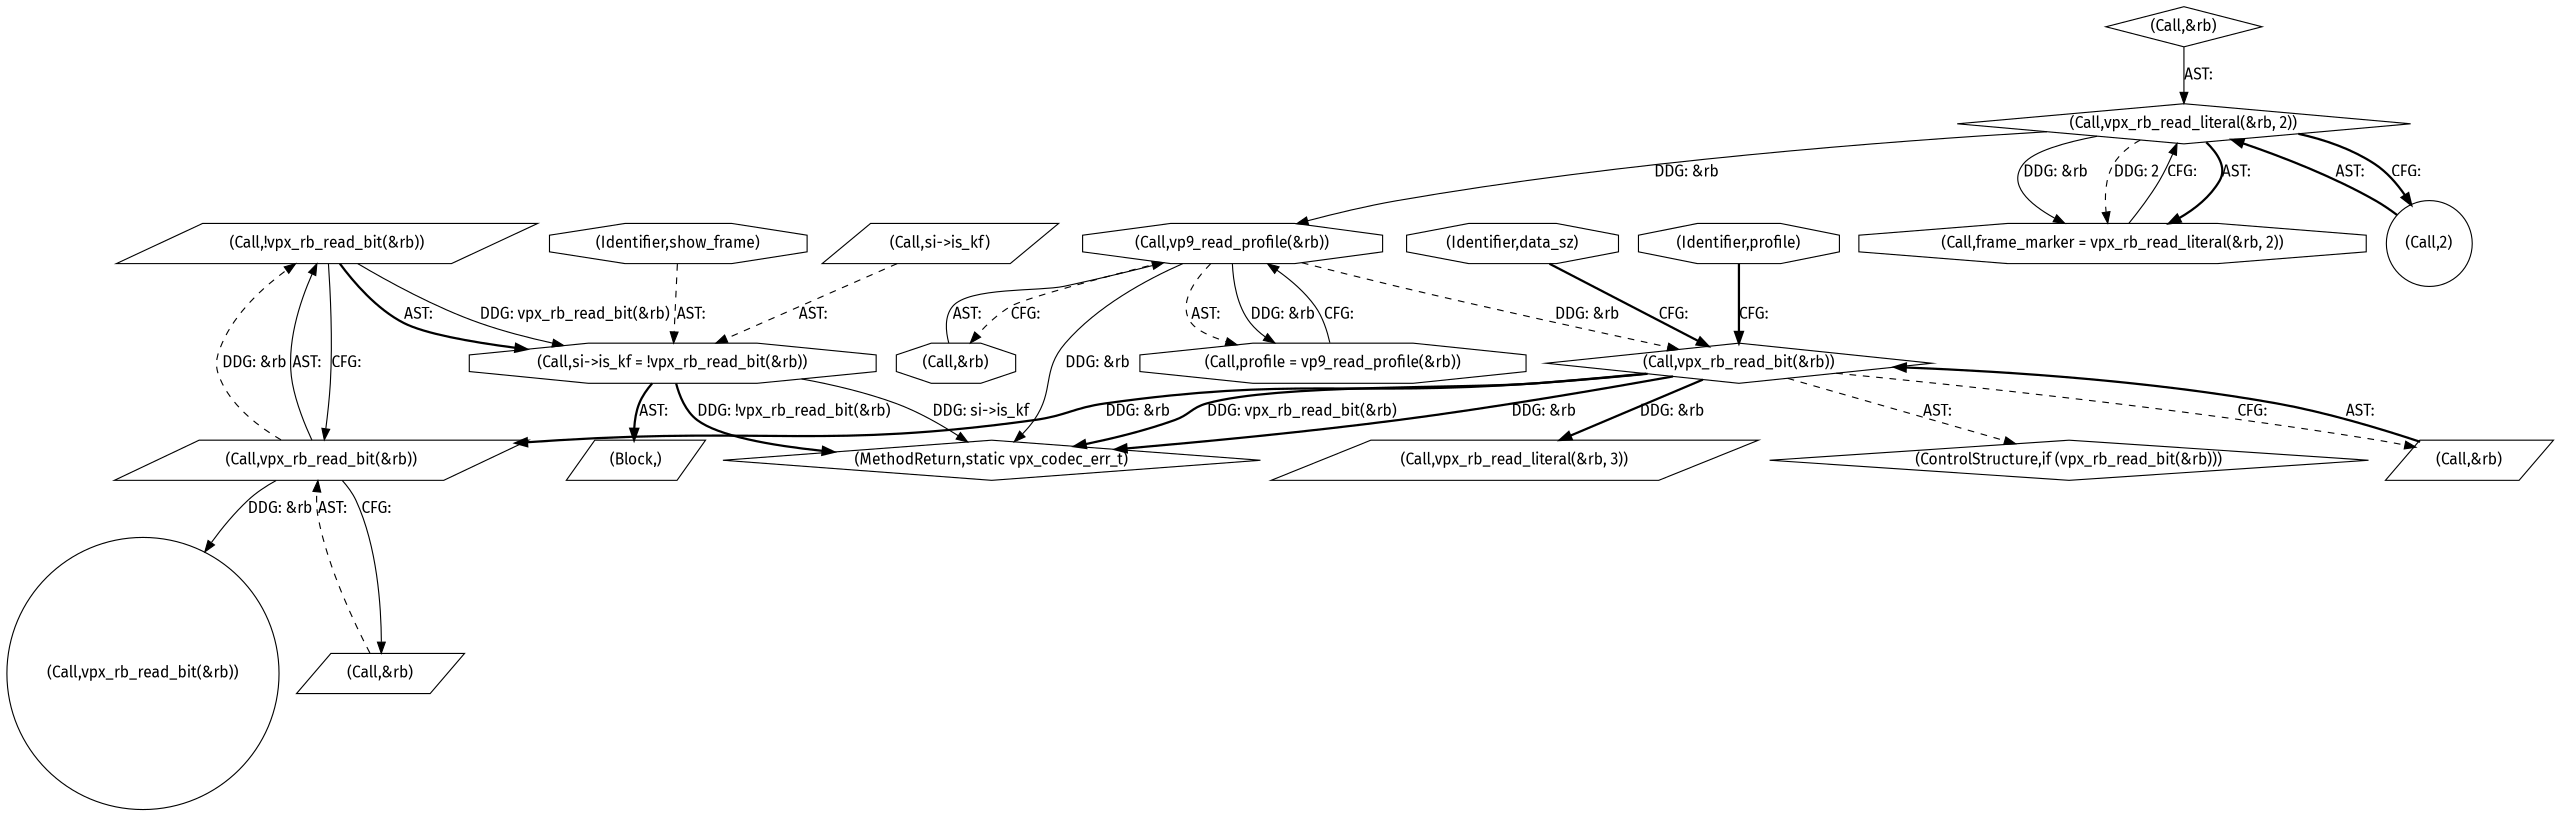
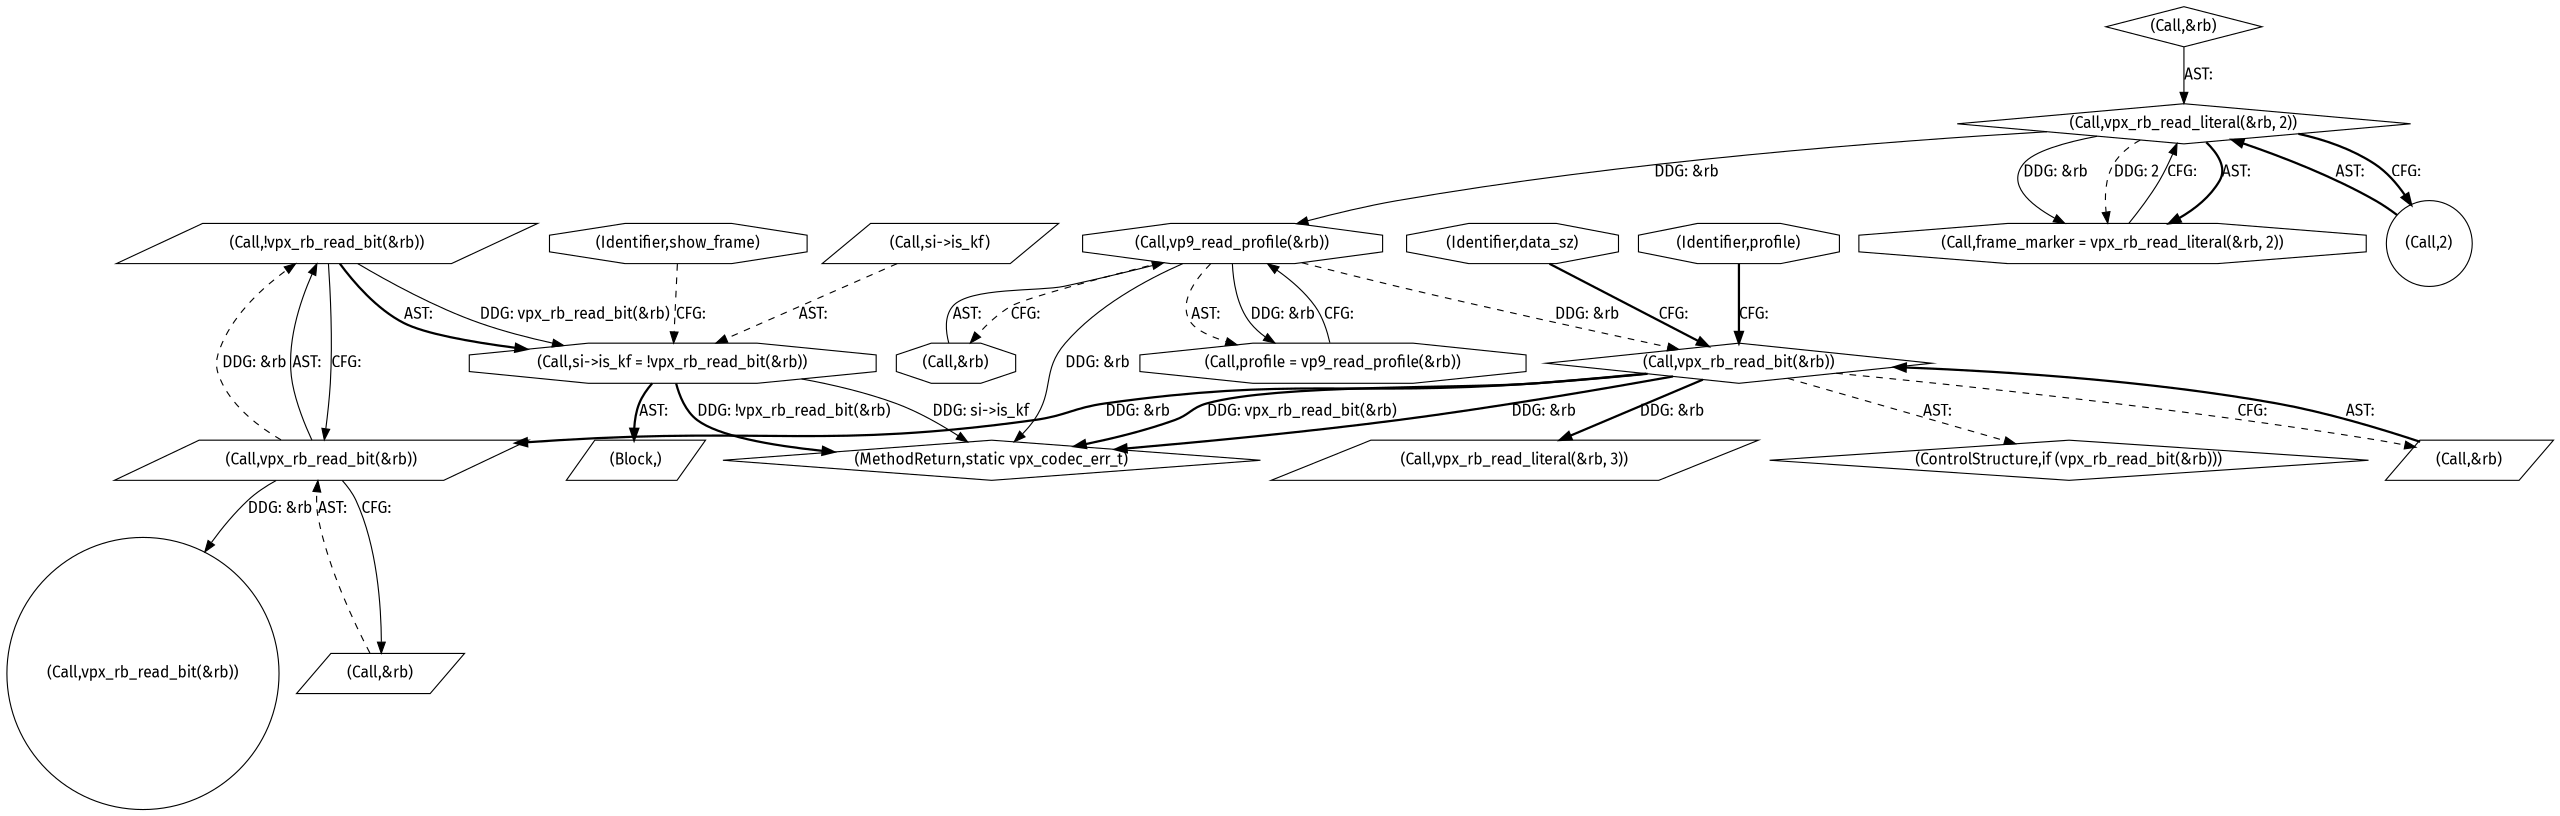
(693, 315) -> (693, 315)
